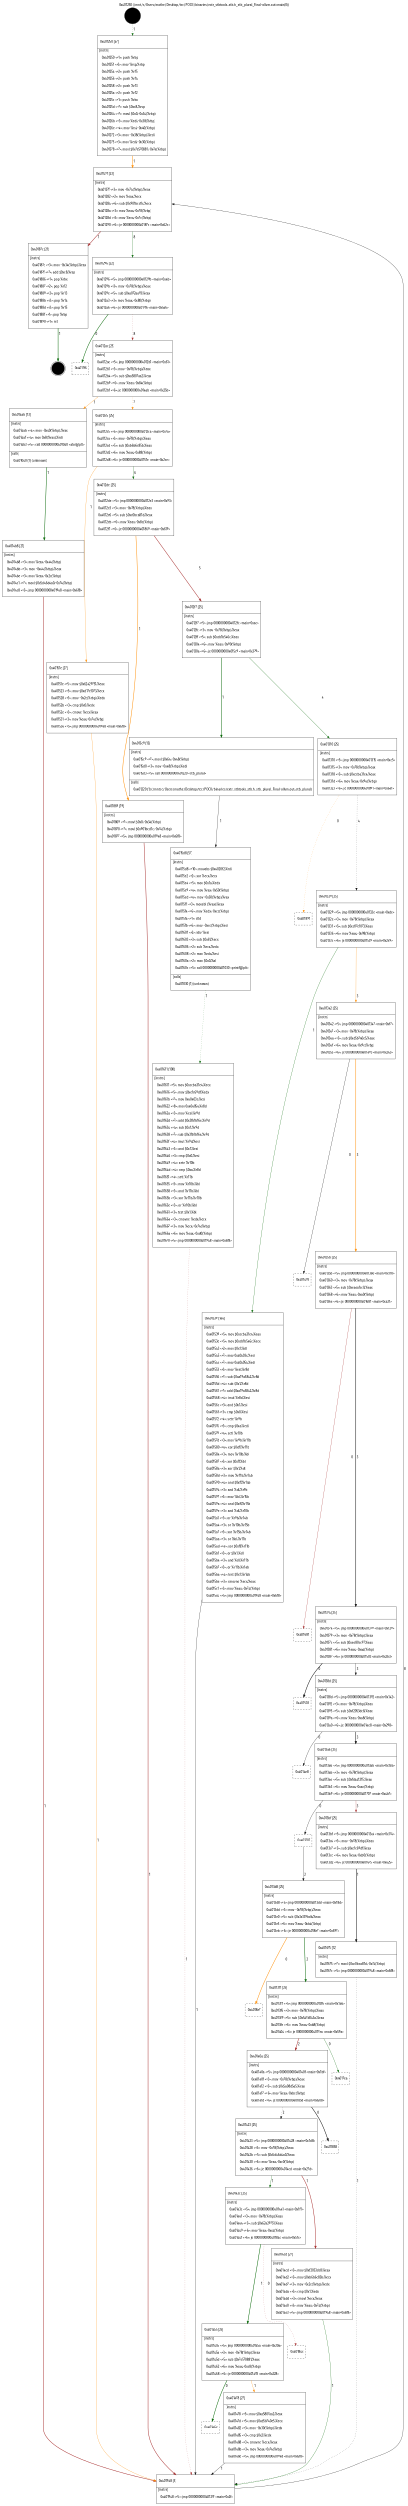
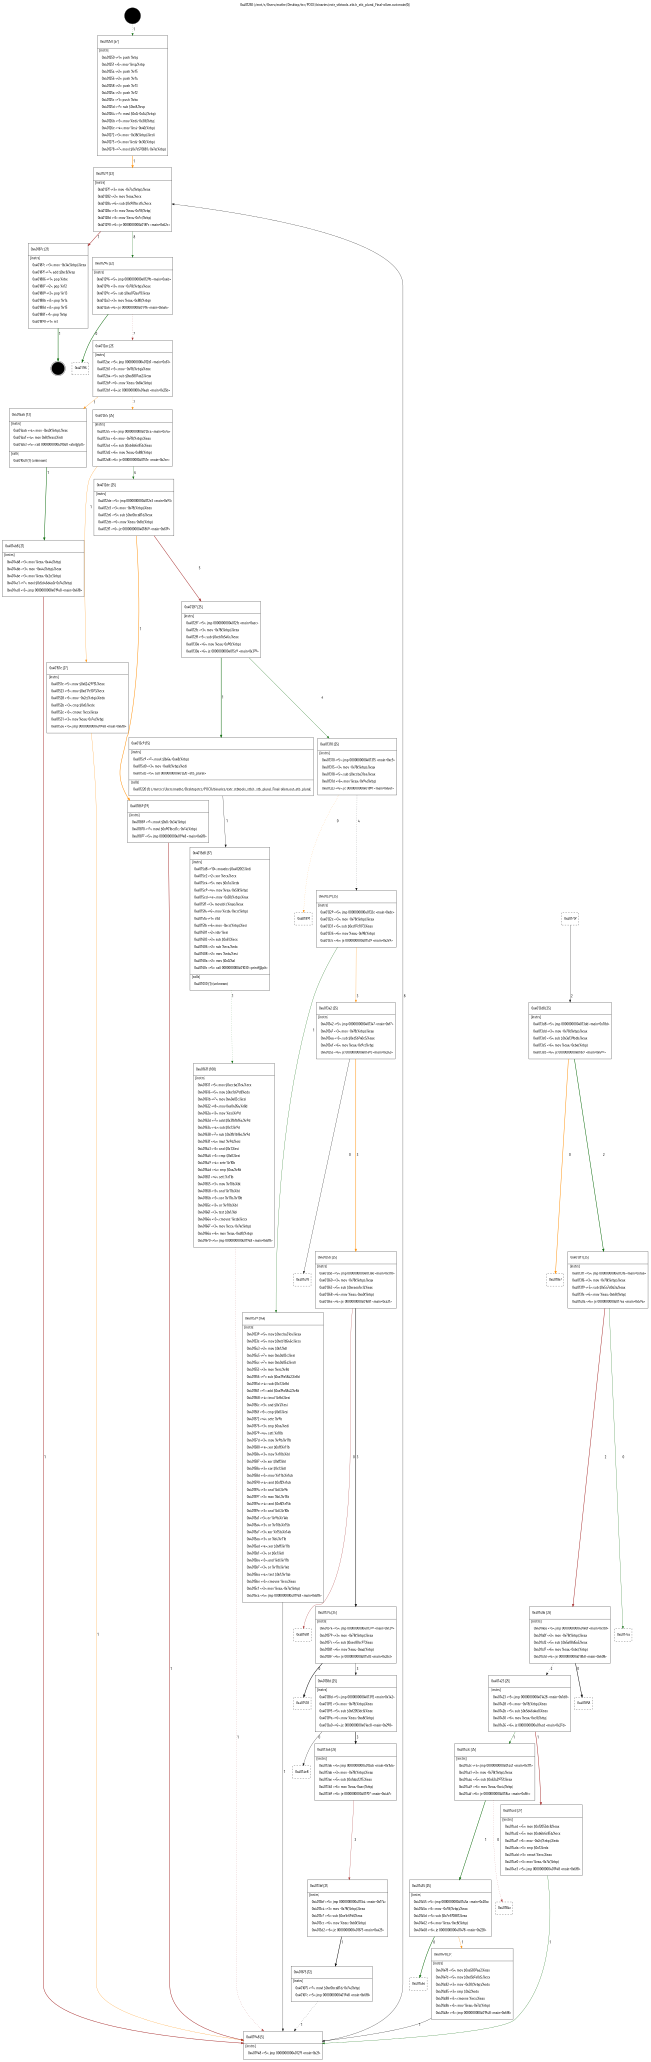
(134, 334) -> (134, 334)
(312, 1815) -> none
